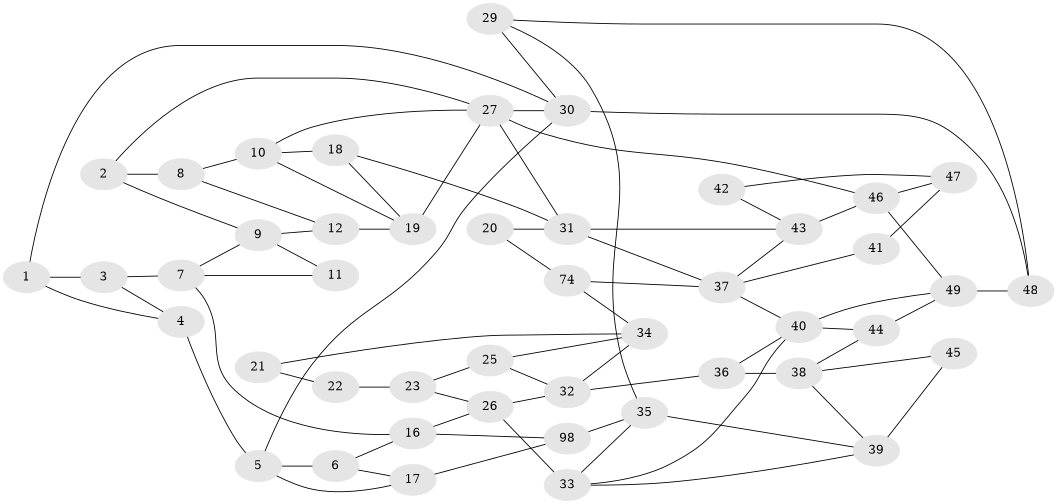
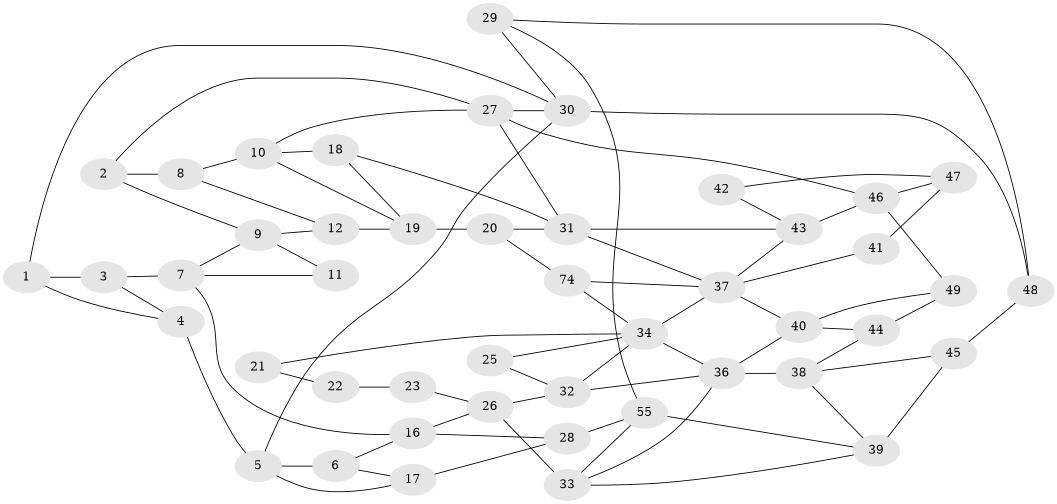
(451, 170) -> (446, 229)
(992, 291) -> (992, 322)
none -> (683, 311)
none -> (683, 354)
(451, 374) -> none
(645, 413) -> (645, 413)
(567, 439) -> (567, 439)
(707, 439) -> (658, 443)
